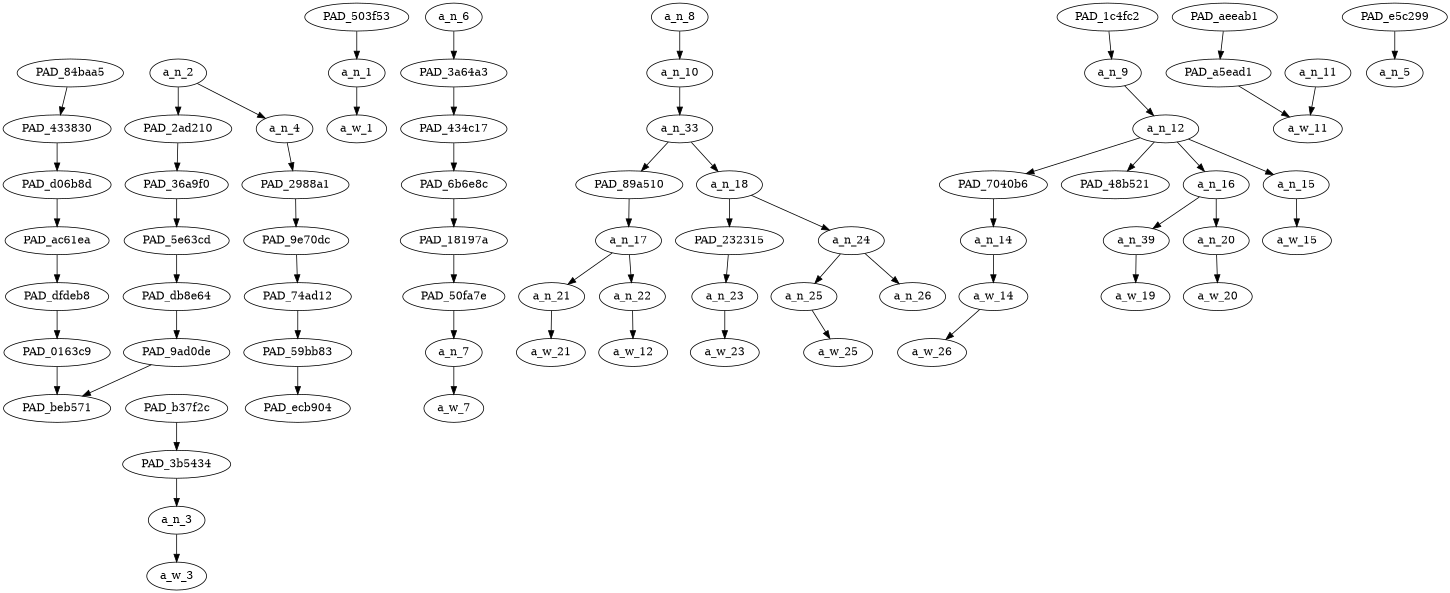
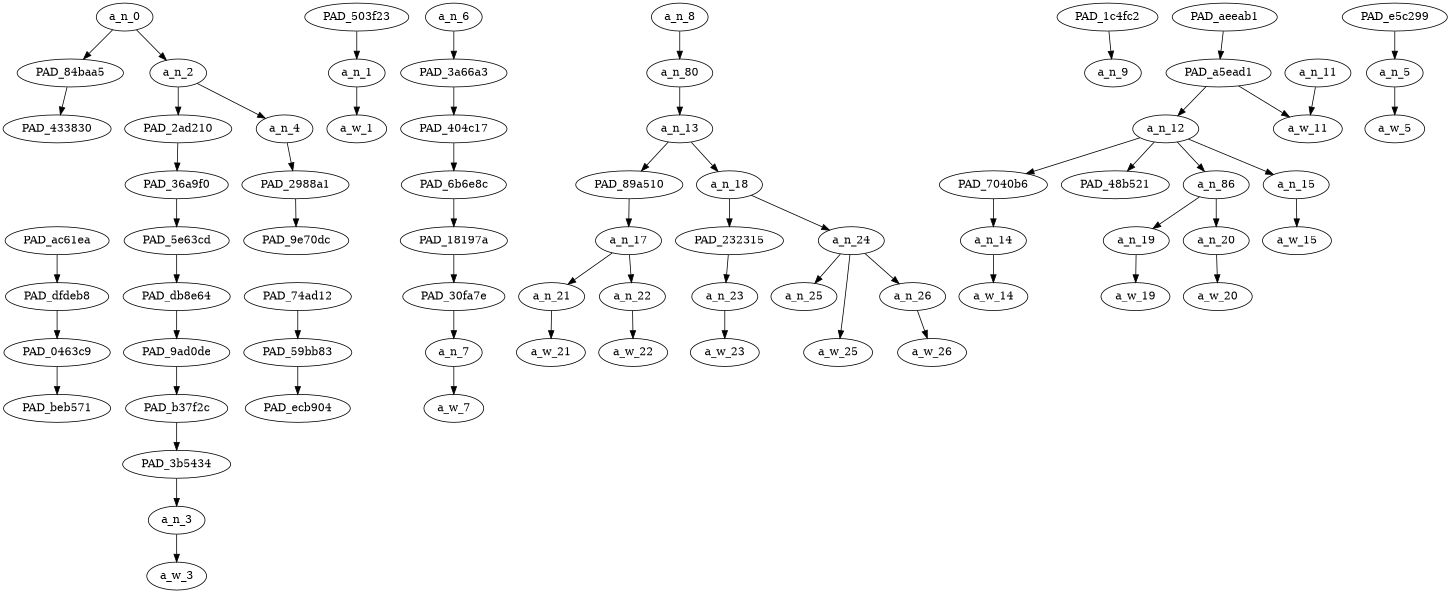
none -> (125, 17)
(357, 17) -> (357, 17)
(454, 73) -> (454, 73)
(680, 73) -> (680, 73)
(1136, 98) -> (1195, 98)
(454, 129) -> (454, 129)
(680, 129) -> (680, 129)
none -> (1395, 129)
(57, 185) -> none
(1216, 185) -> (1216, 185)
(1136, 241) -> (1136, 241)
(297, 265) -> none
(454, 297) -> (454, 297)
(819, 321) -> (846, 293)
(966, 322) -> (921, 321)
(57, 352) -> (57, 352)
(633, 352) -> (633, 352)
(121, 379) -> (177, 377)
